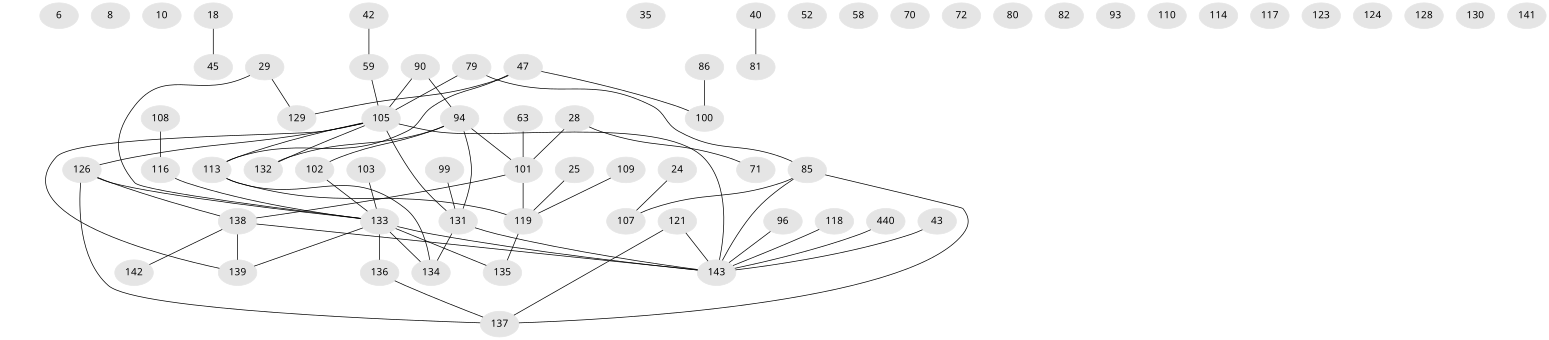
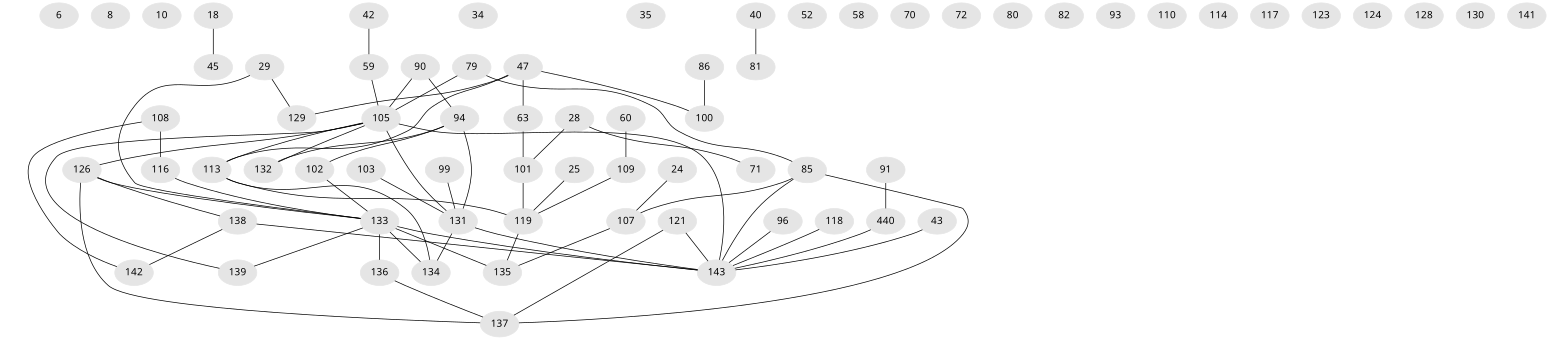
none -> (478, 16)
none -> (523, 93)
none -> (626, 119)
(491, 144) -> none
none -> (886, 170)
none -> (29, 175)
(406, 194) -> none
(373, 196) -> (411, 195)
none -> (571, 244)
(238, 247) -> none
